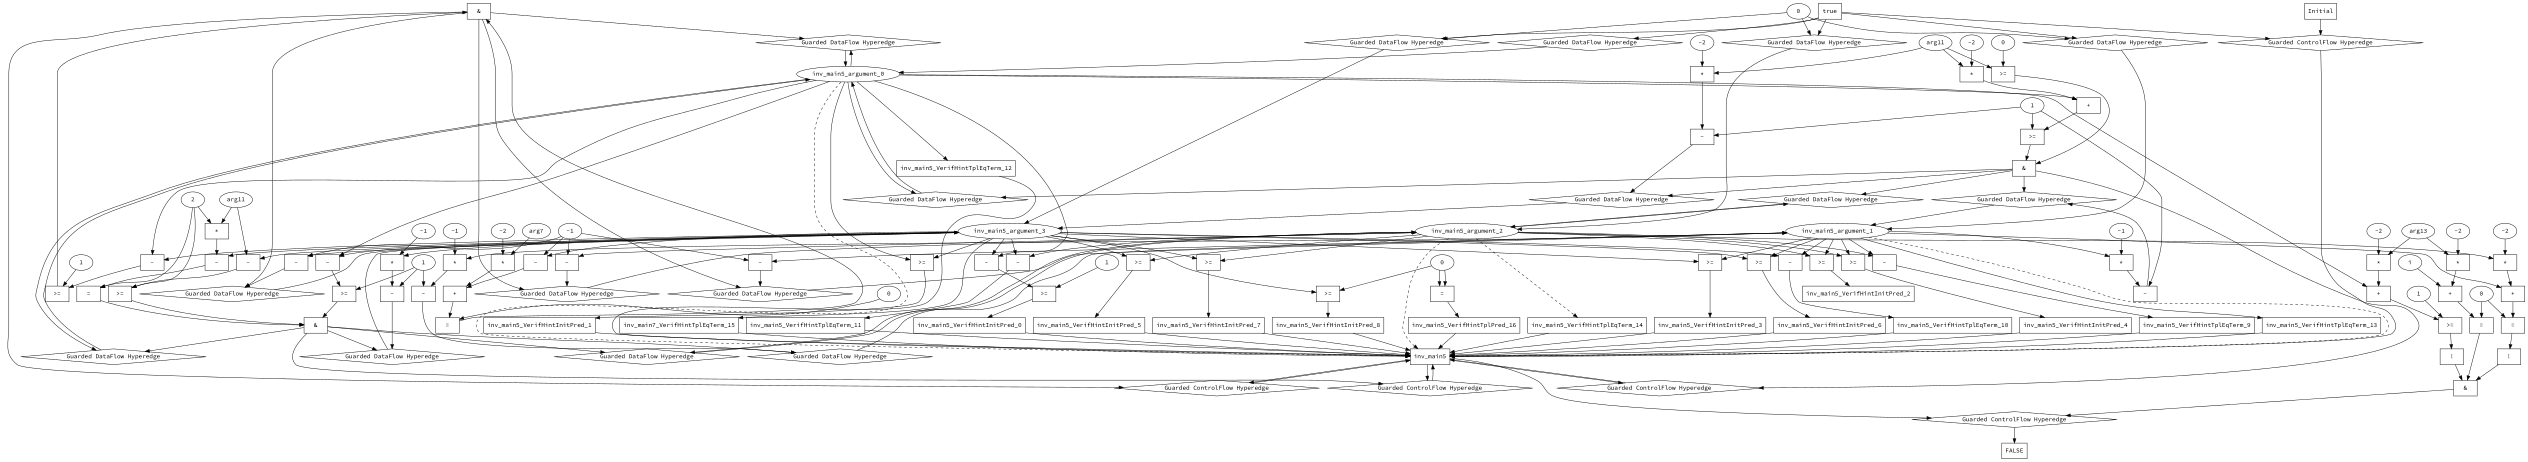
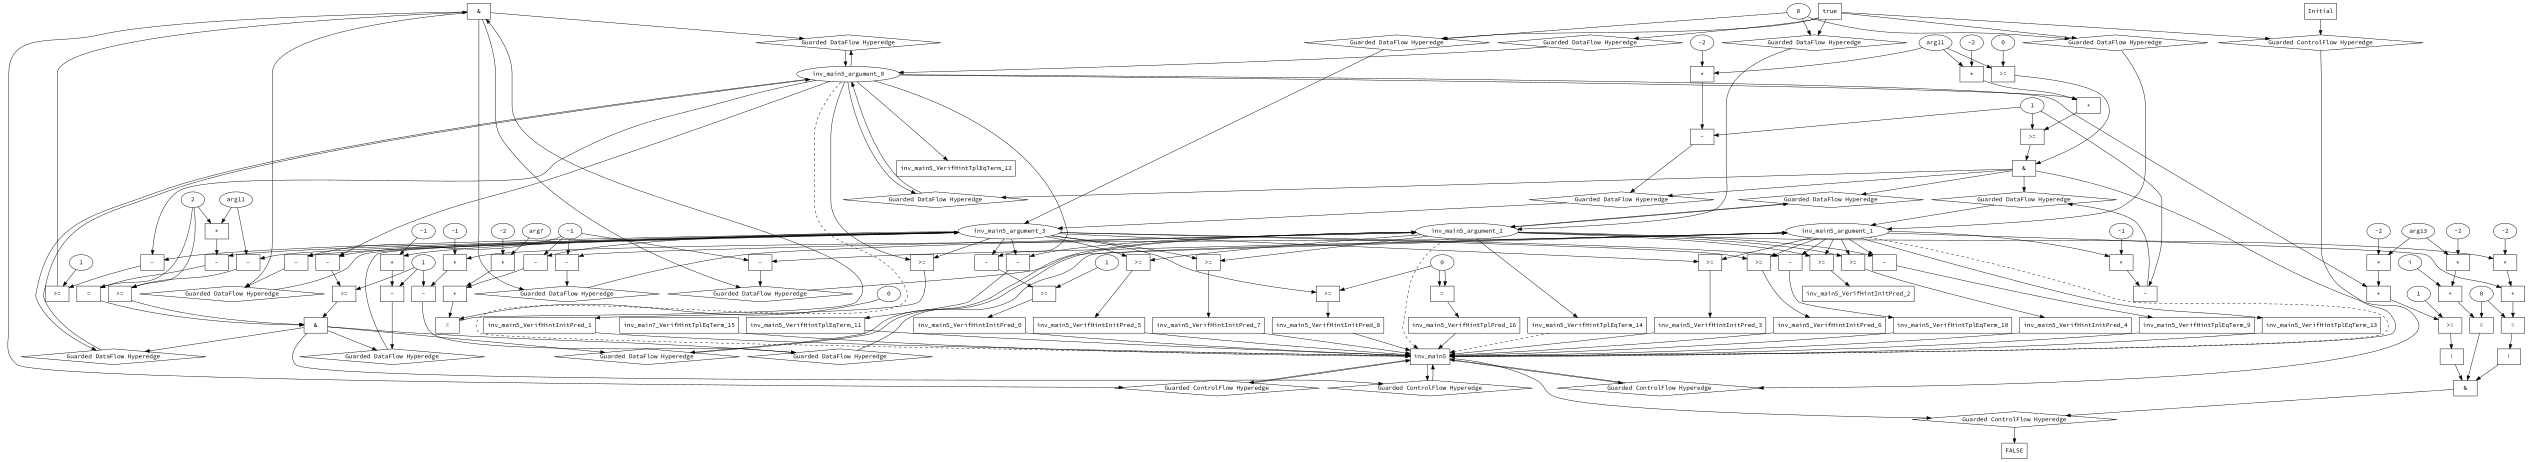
(1525, 277) -> (1525, 277)
(716, 307) -> none
(888, 312) -> none
(1502, 342) -> (1502, 342)
